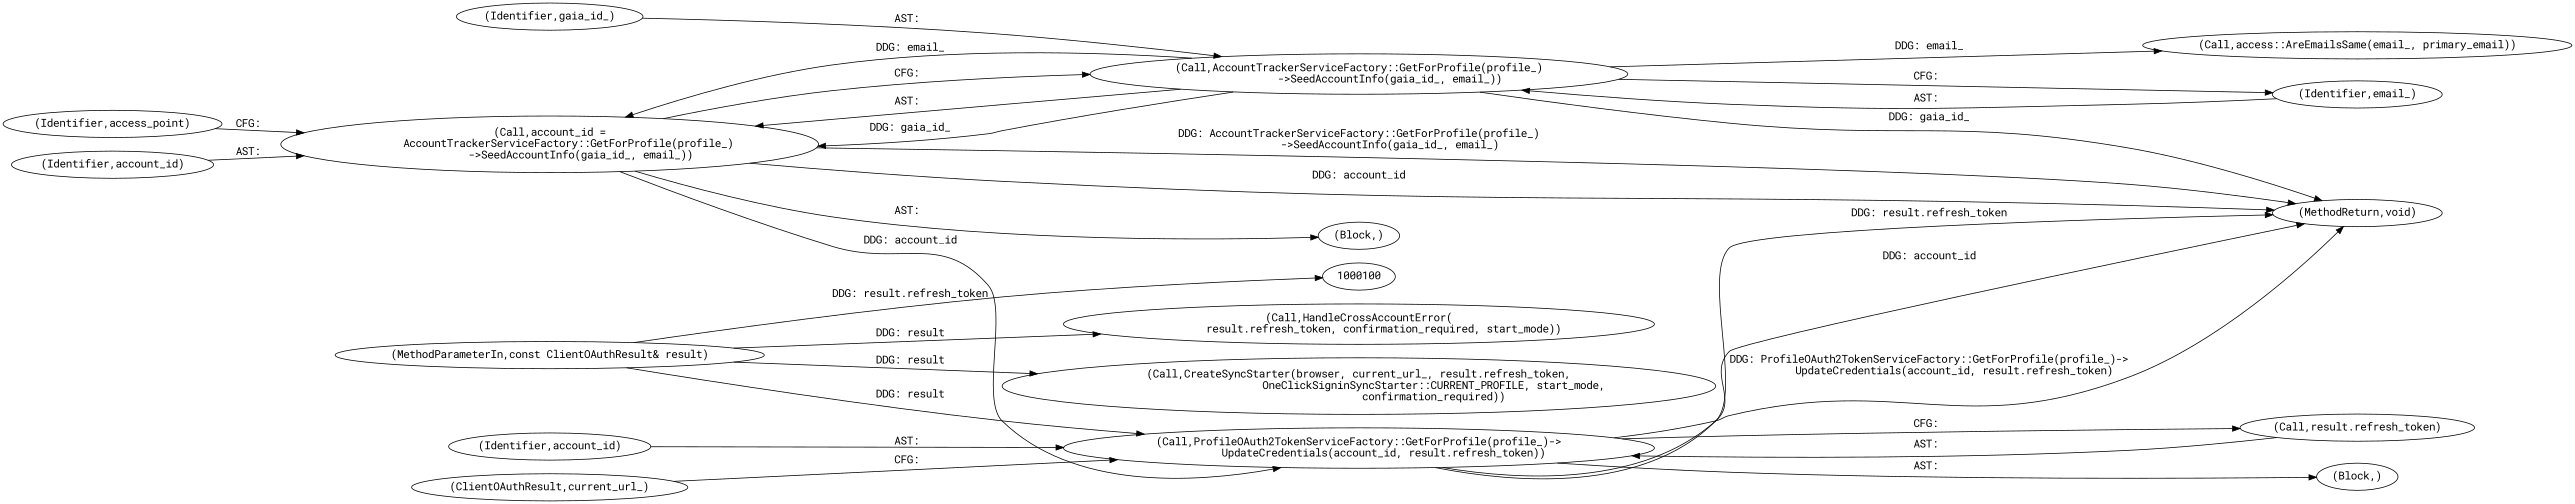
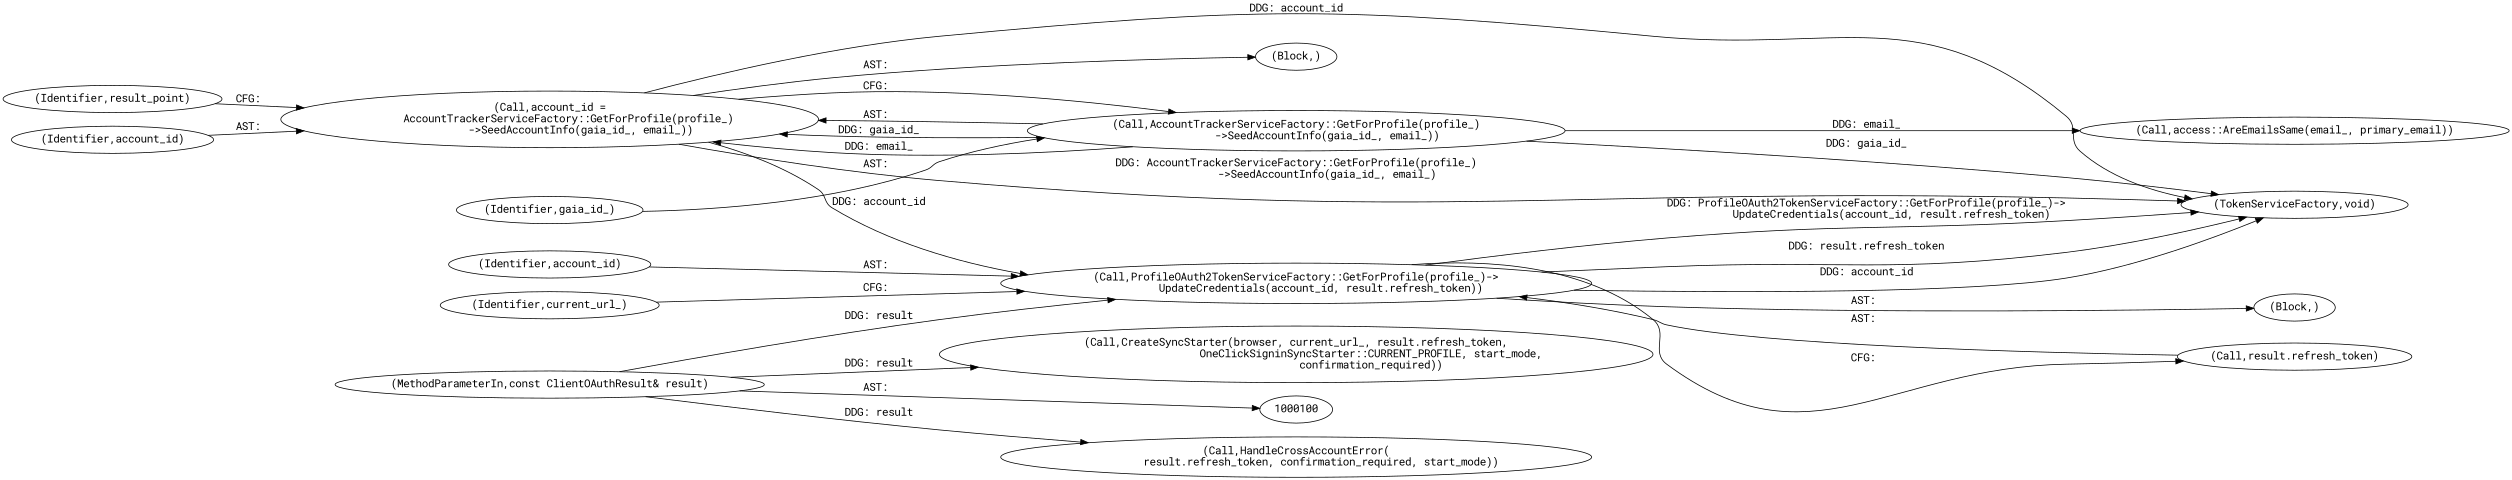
(2357, 94) -> none
(113, 124) -> (113, 99)
(2357, 213) -> (2295, 205)
(910, 294) -> (879, 388)
(550, 487) -> (550, 305)
